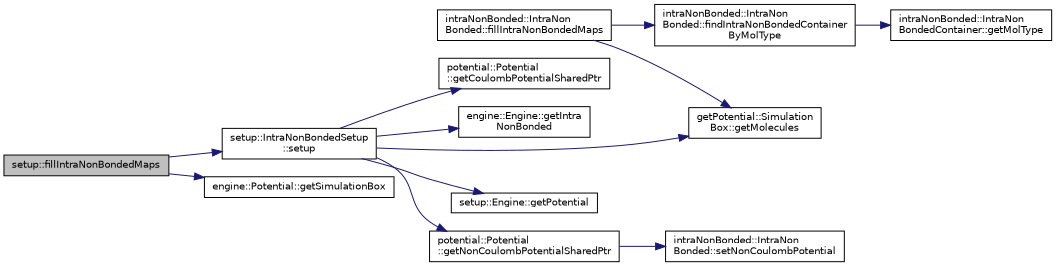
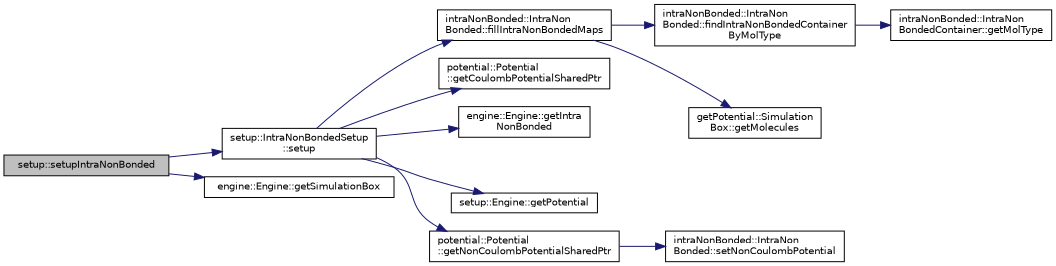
(528, 150) -> (376, 81)
(86, 165) -> (86, 165)
(299, 187) -> (299, 187)
